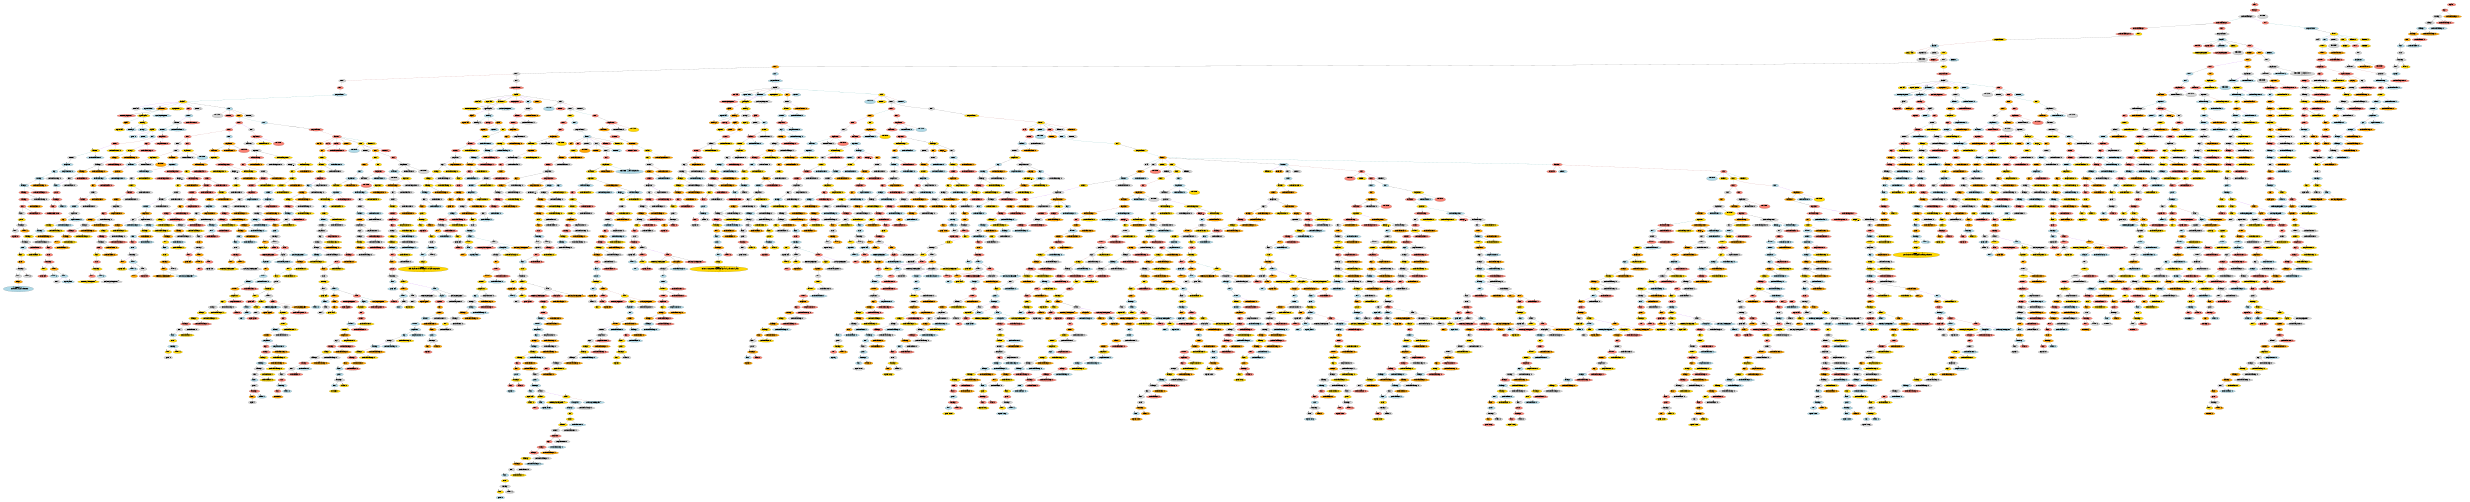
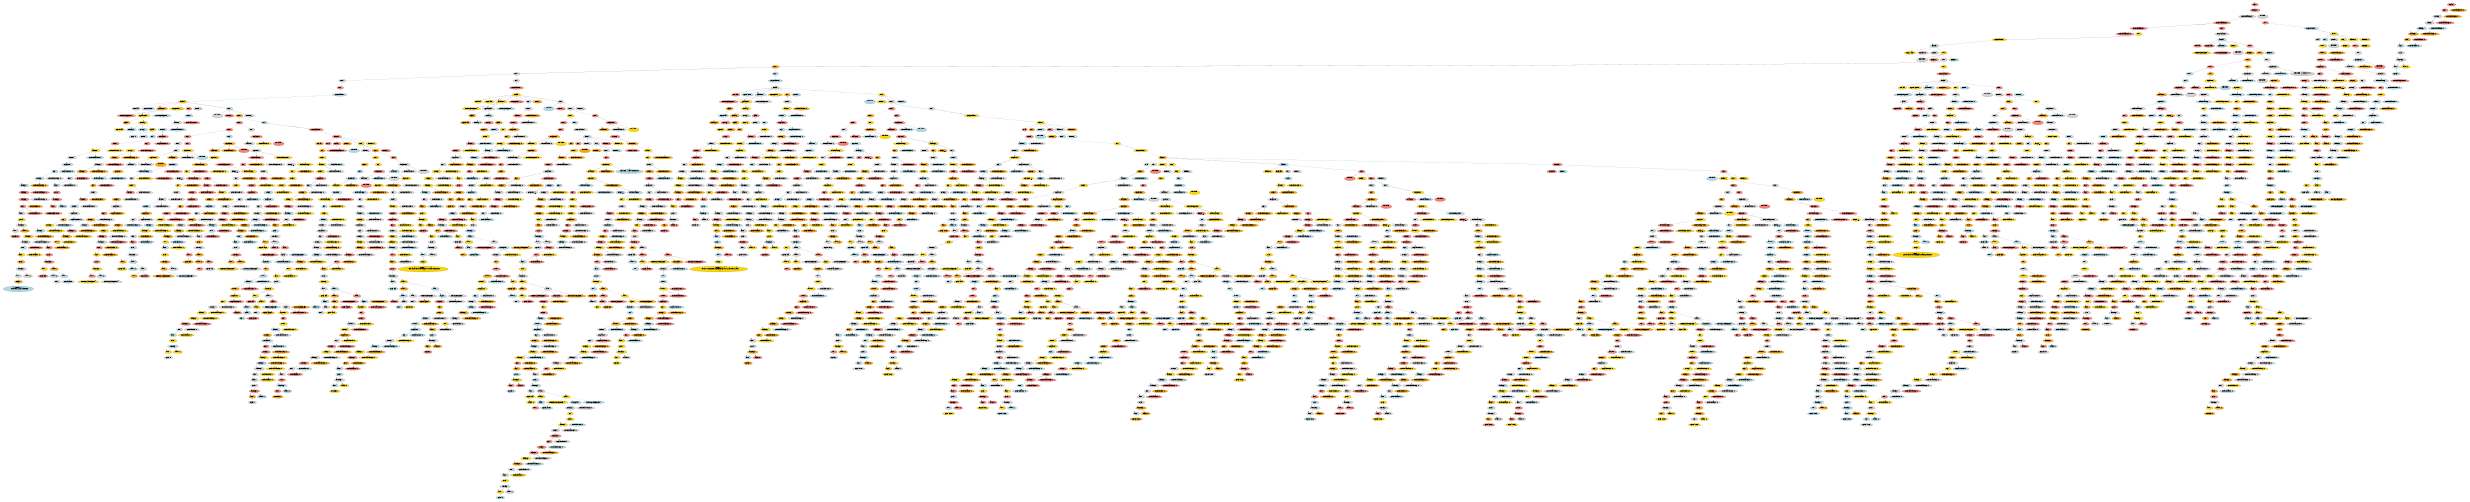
none -> (2458, 10)
(1284, 165) -> (1284, 165)
